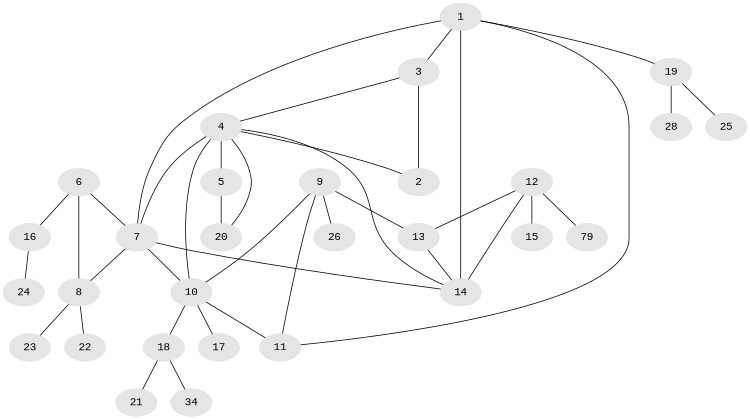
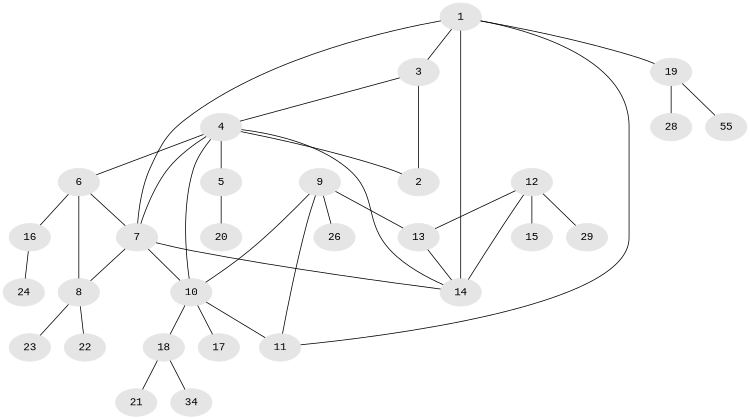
(726, 127) -> (726, 127)
(251, 182) -> (150, 155)
(587, 237) -> (587, 237)
